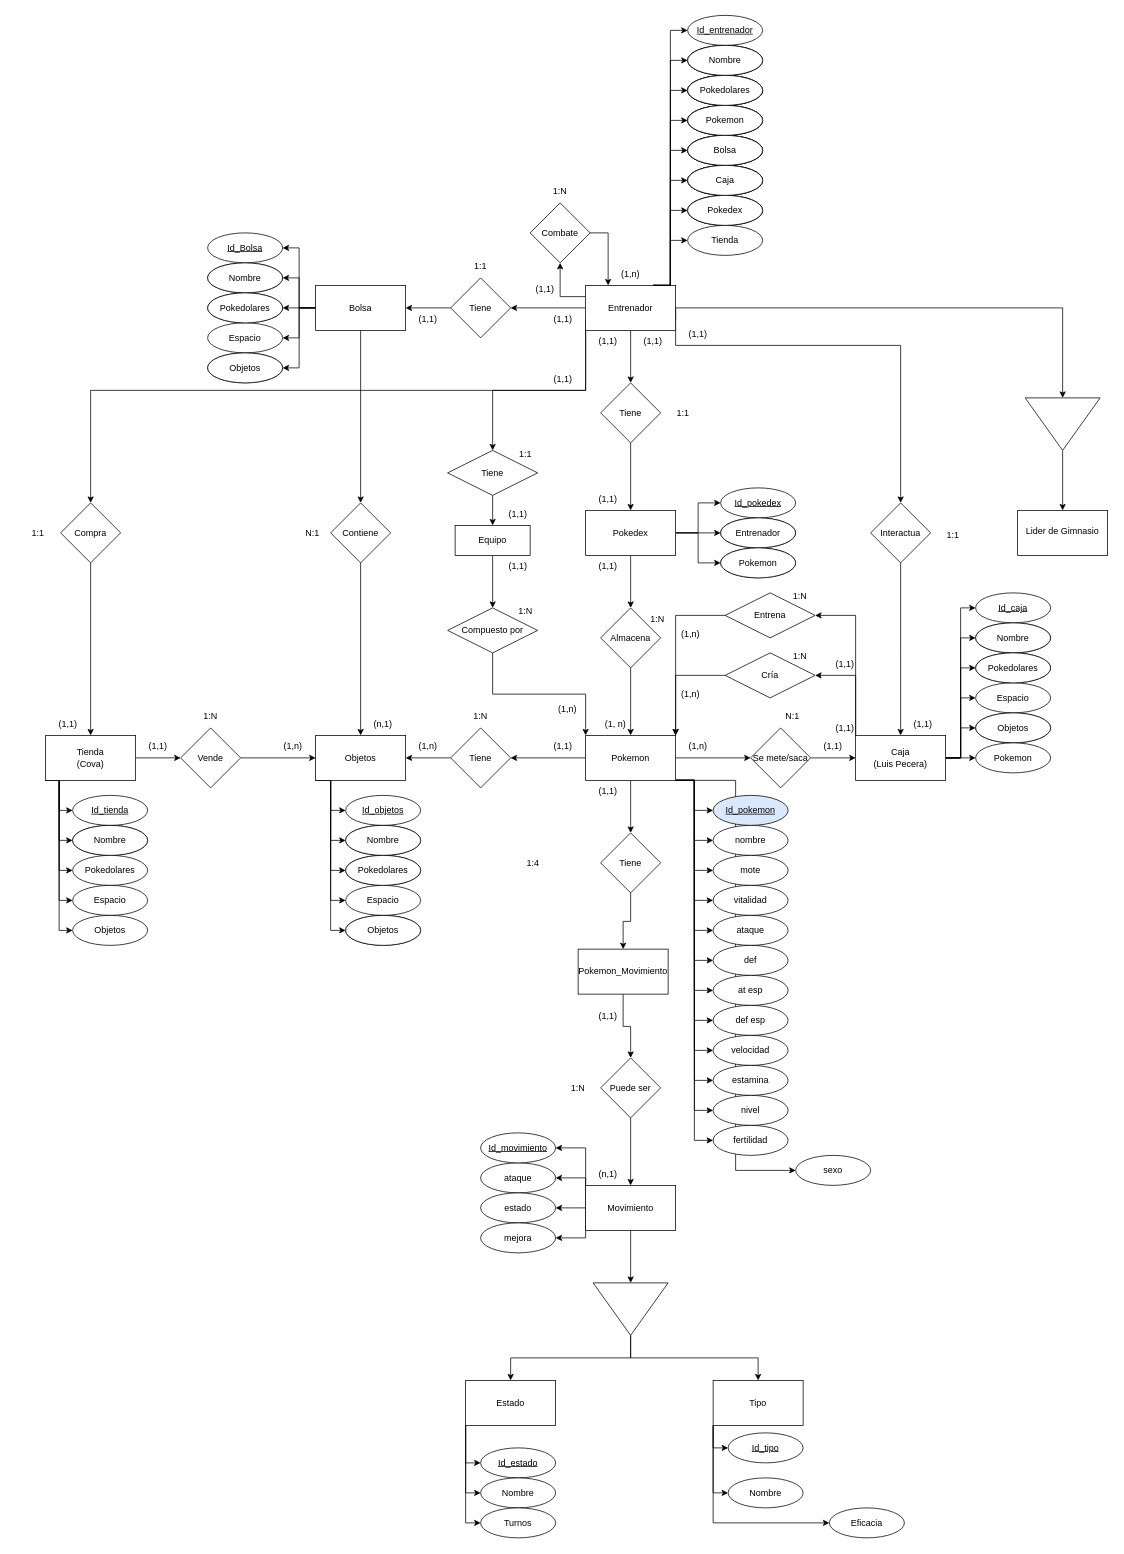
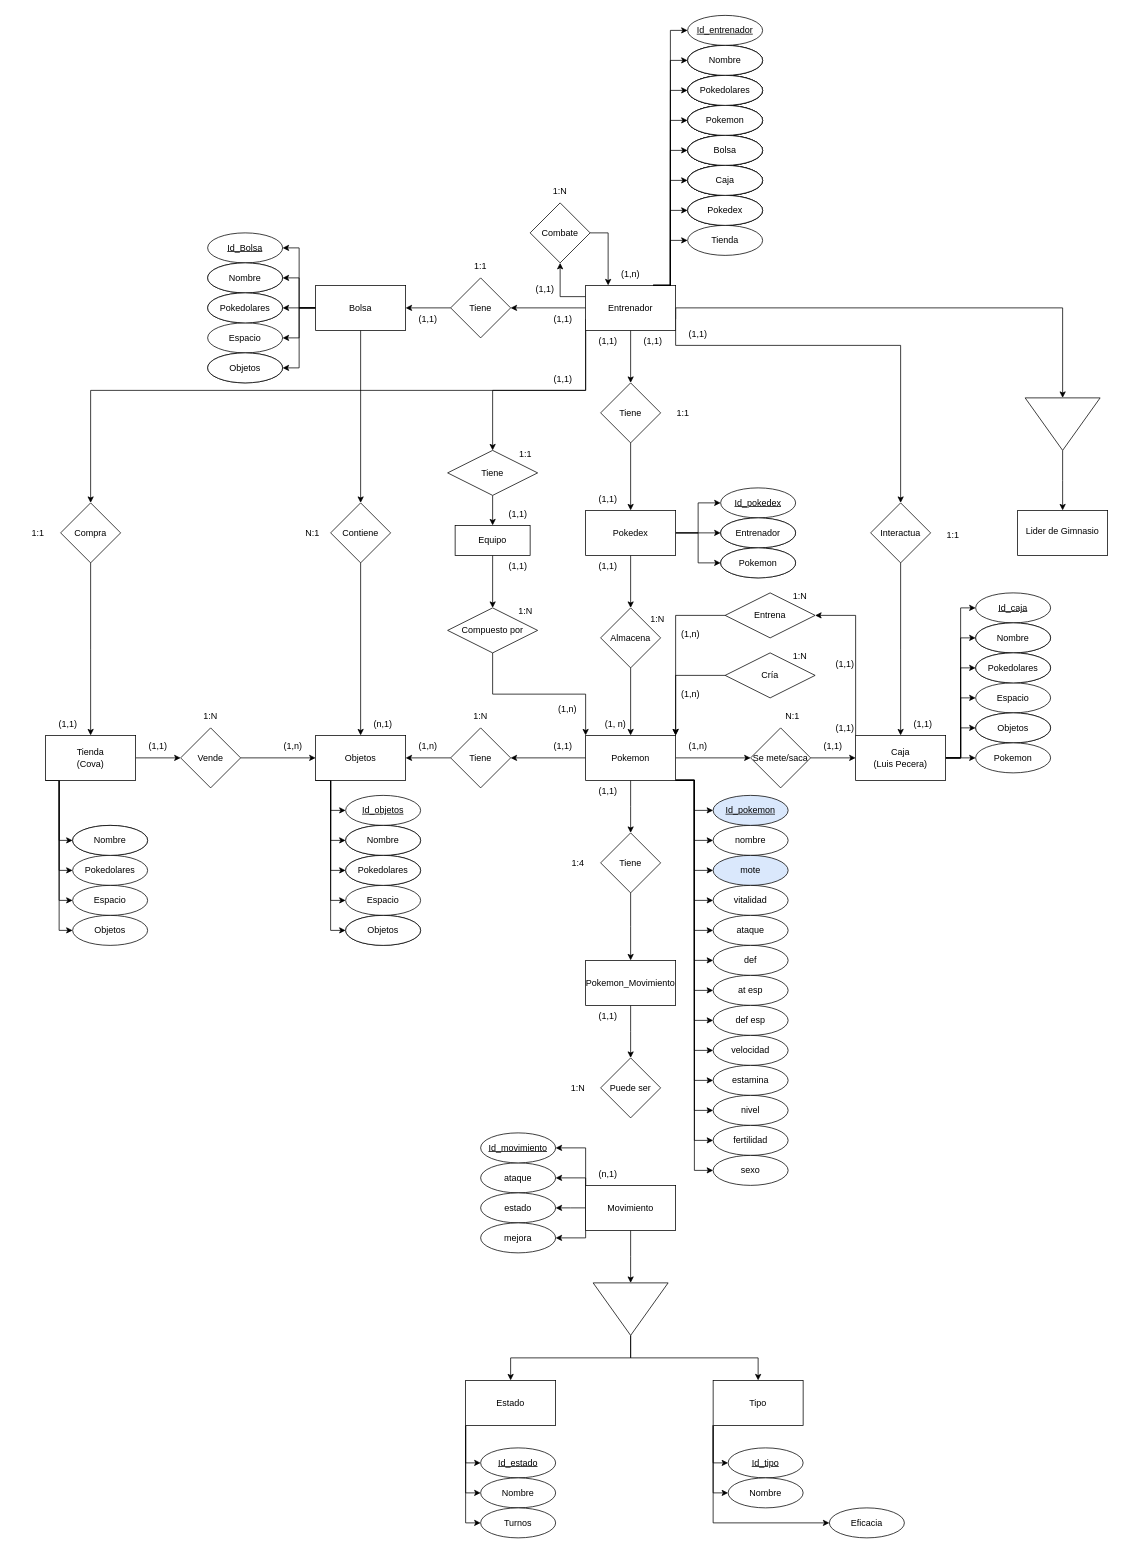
(837, 675) -> none
(63, 810) -> none
(110, 810) -> none
(533, 863) -> (578, 863)
(750, 870) -> (750, 870)
(623, 972) -> (630, 983)
(630, 1149) -> none
(833, 1170) -> (750, 1170)
(765, 1448) -> (765, 1463)
